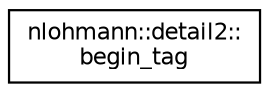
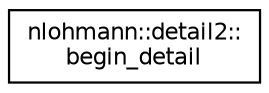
(135, 46) -> (135, 46)
